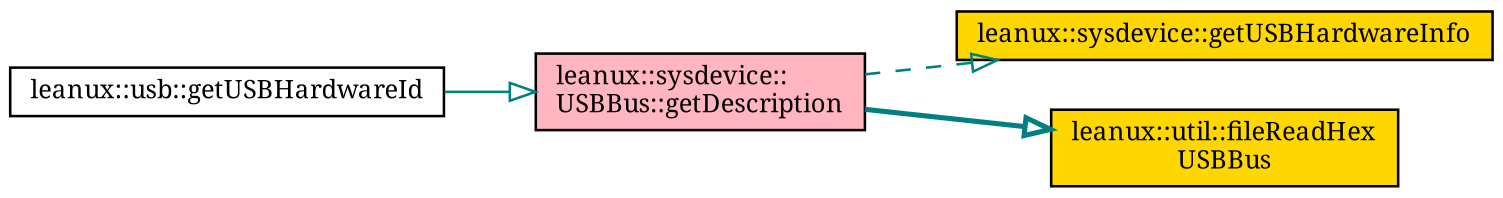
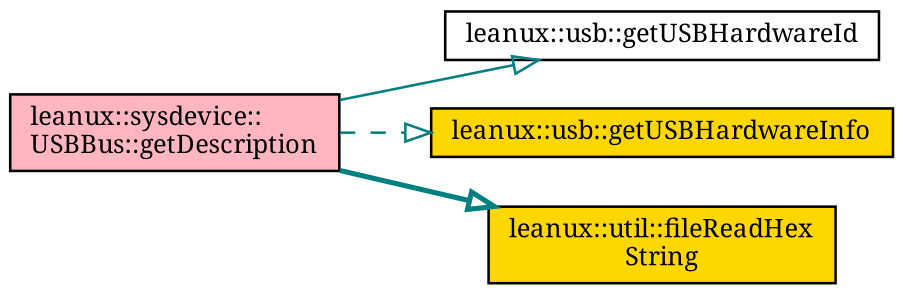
(1225, 36) -> (662, 133)
(477, 92) -> (427, 83)
(1225, 148) -> (662, 245)
